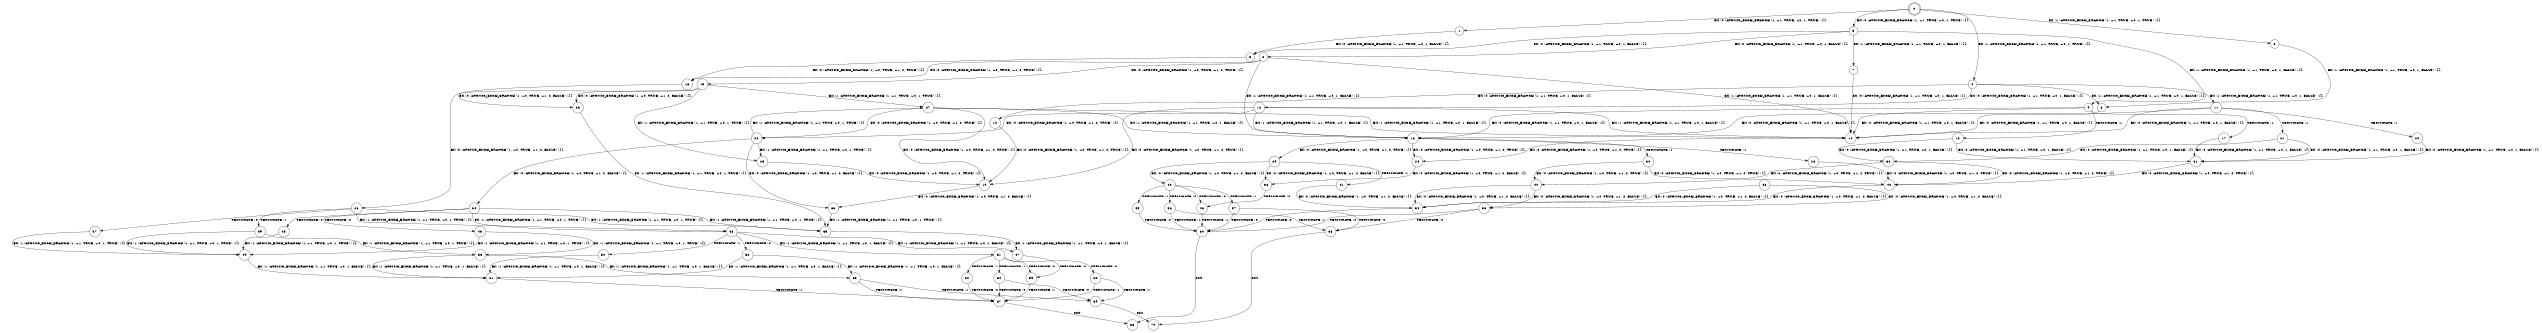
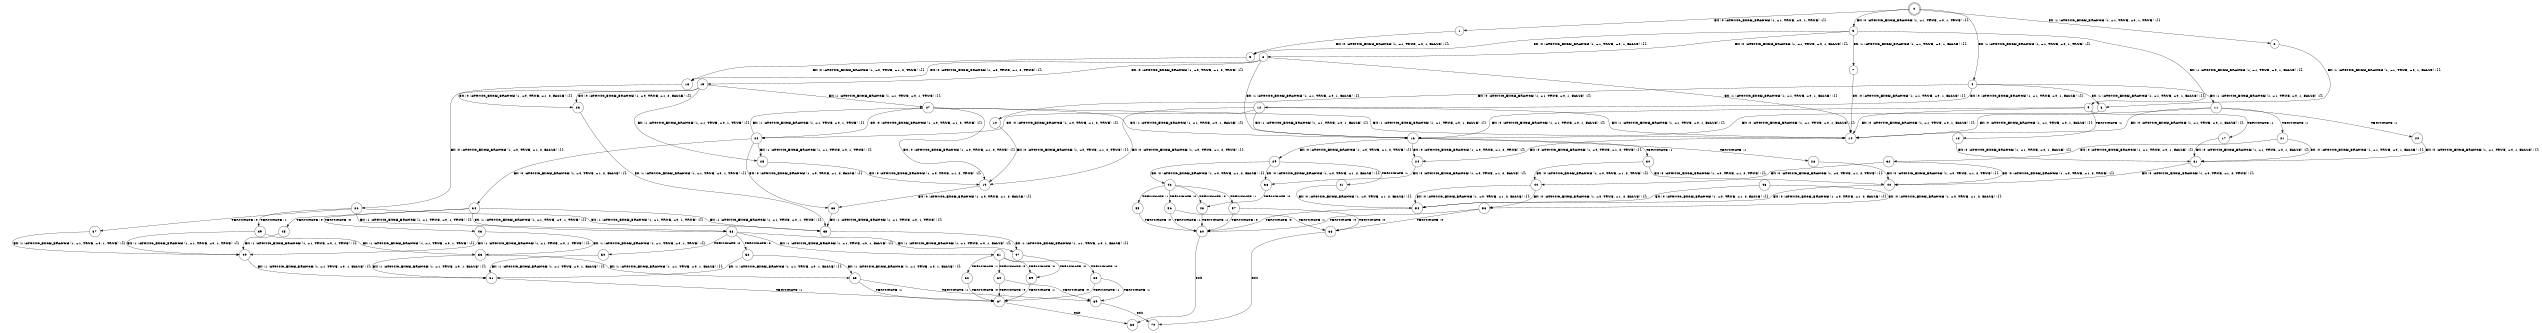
(1872, 143) -> none
(727, 243) -> (727, 243)
(1013, 267) -> (1013, 267)
